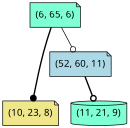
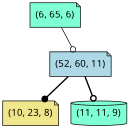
(41, 61) -> (57, 87)
(99, 113) -> (99, 113)
